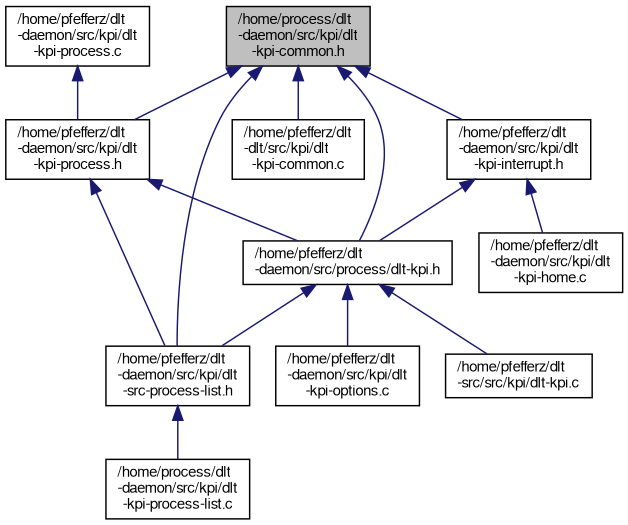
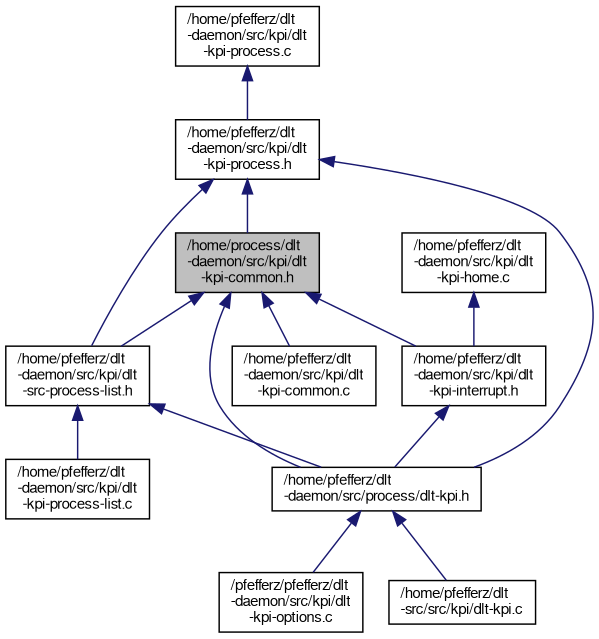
(181, 96) -> (247, 213)
(298, 149) -> (304, 376)
(537, 213) -> (474, 327)
(263, 319) -> (231, 434)
(348, 376) -> (291, 602)
(178, 489) -> (78, 489)
